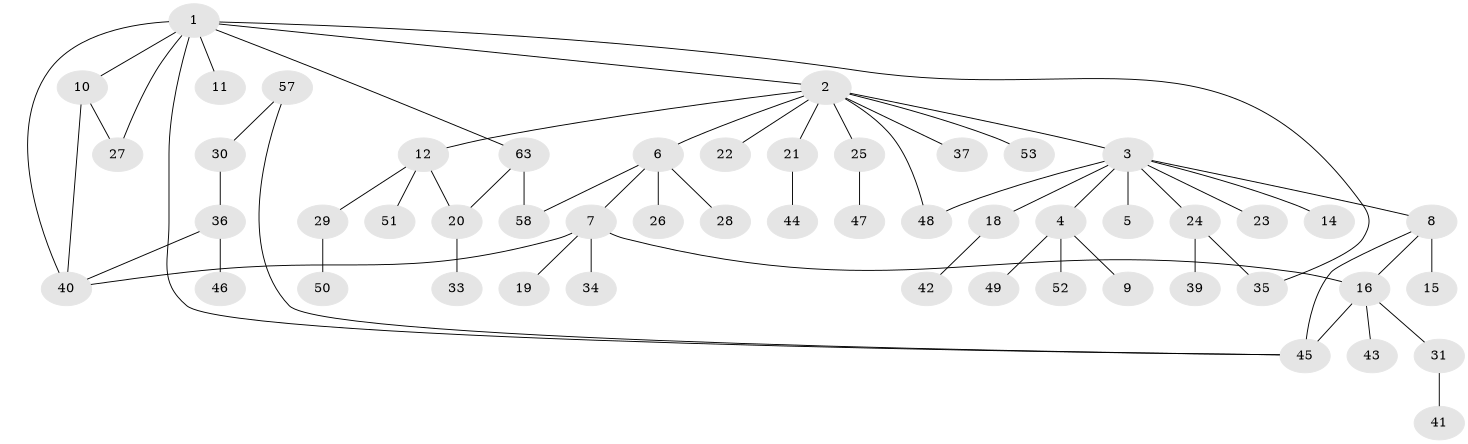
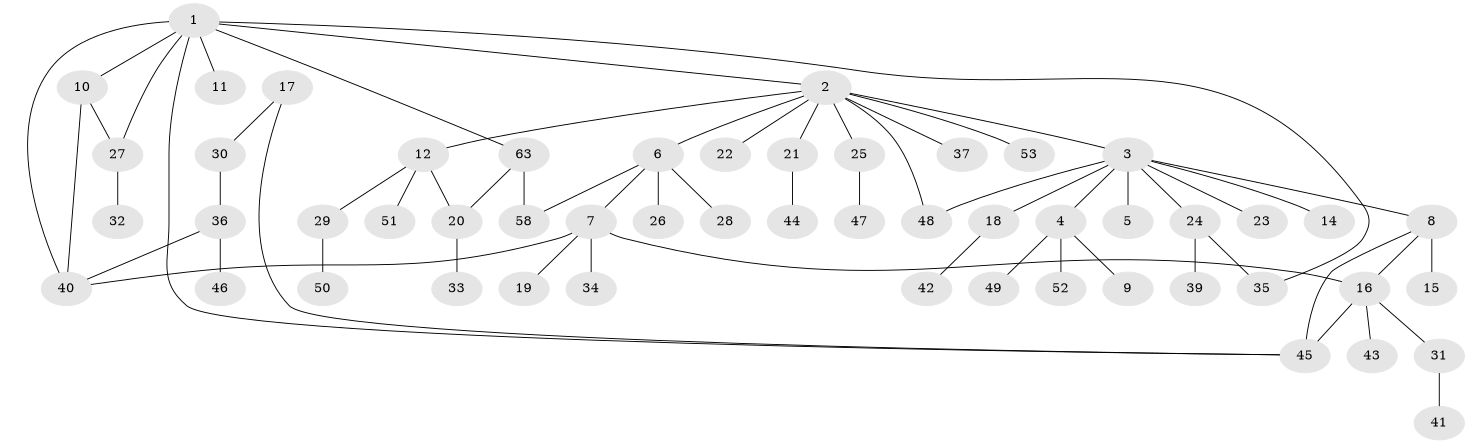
(287, 88) -> (287, 88)
none -> (118, 222)
